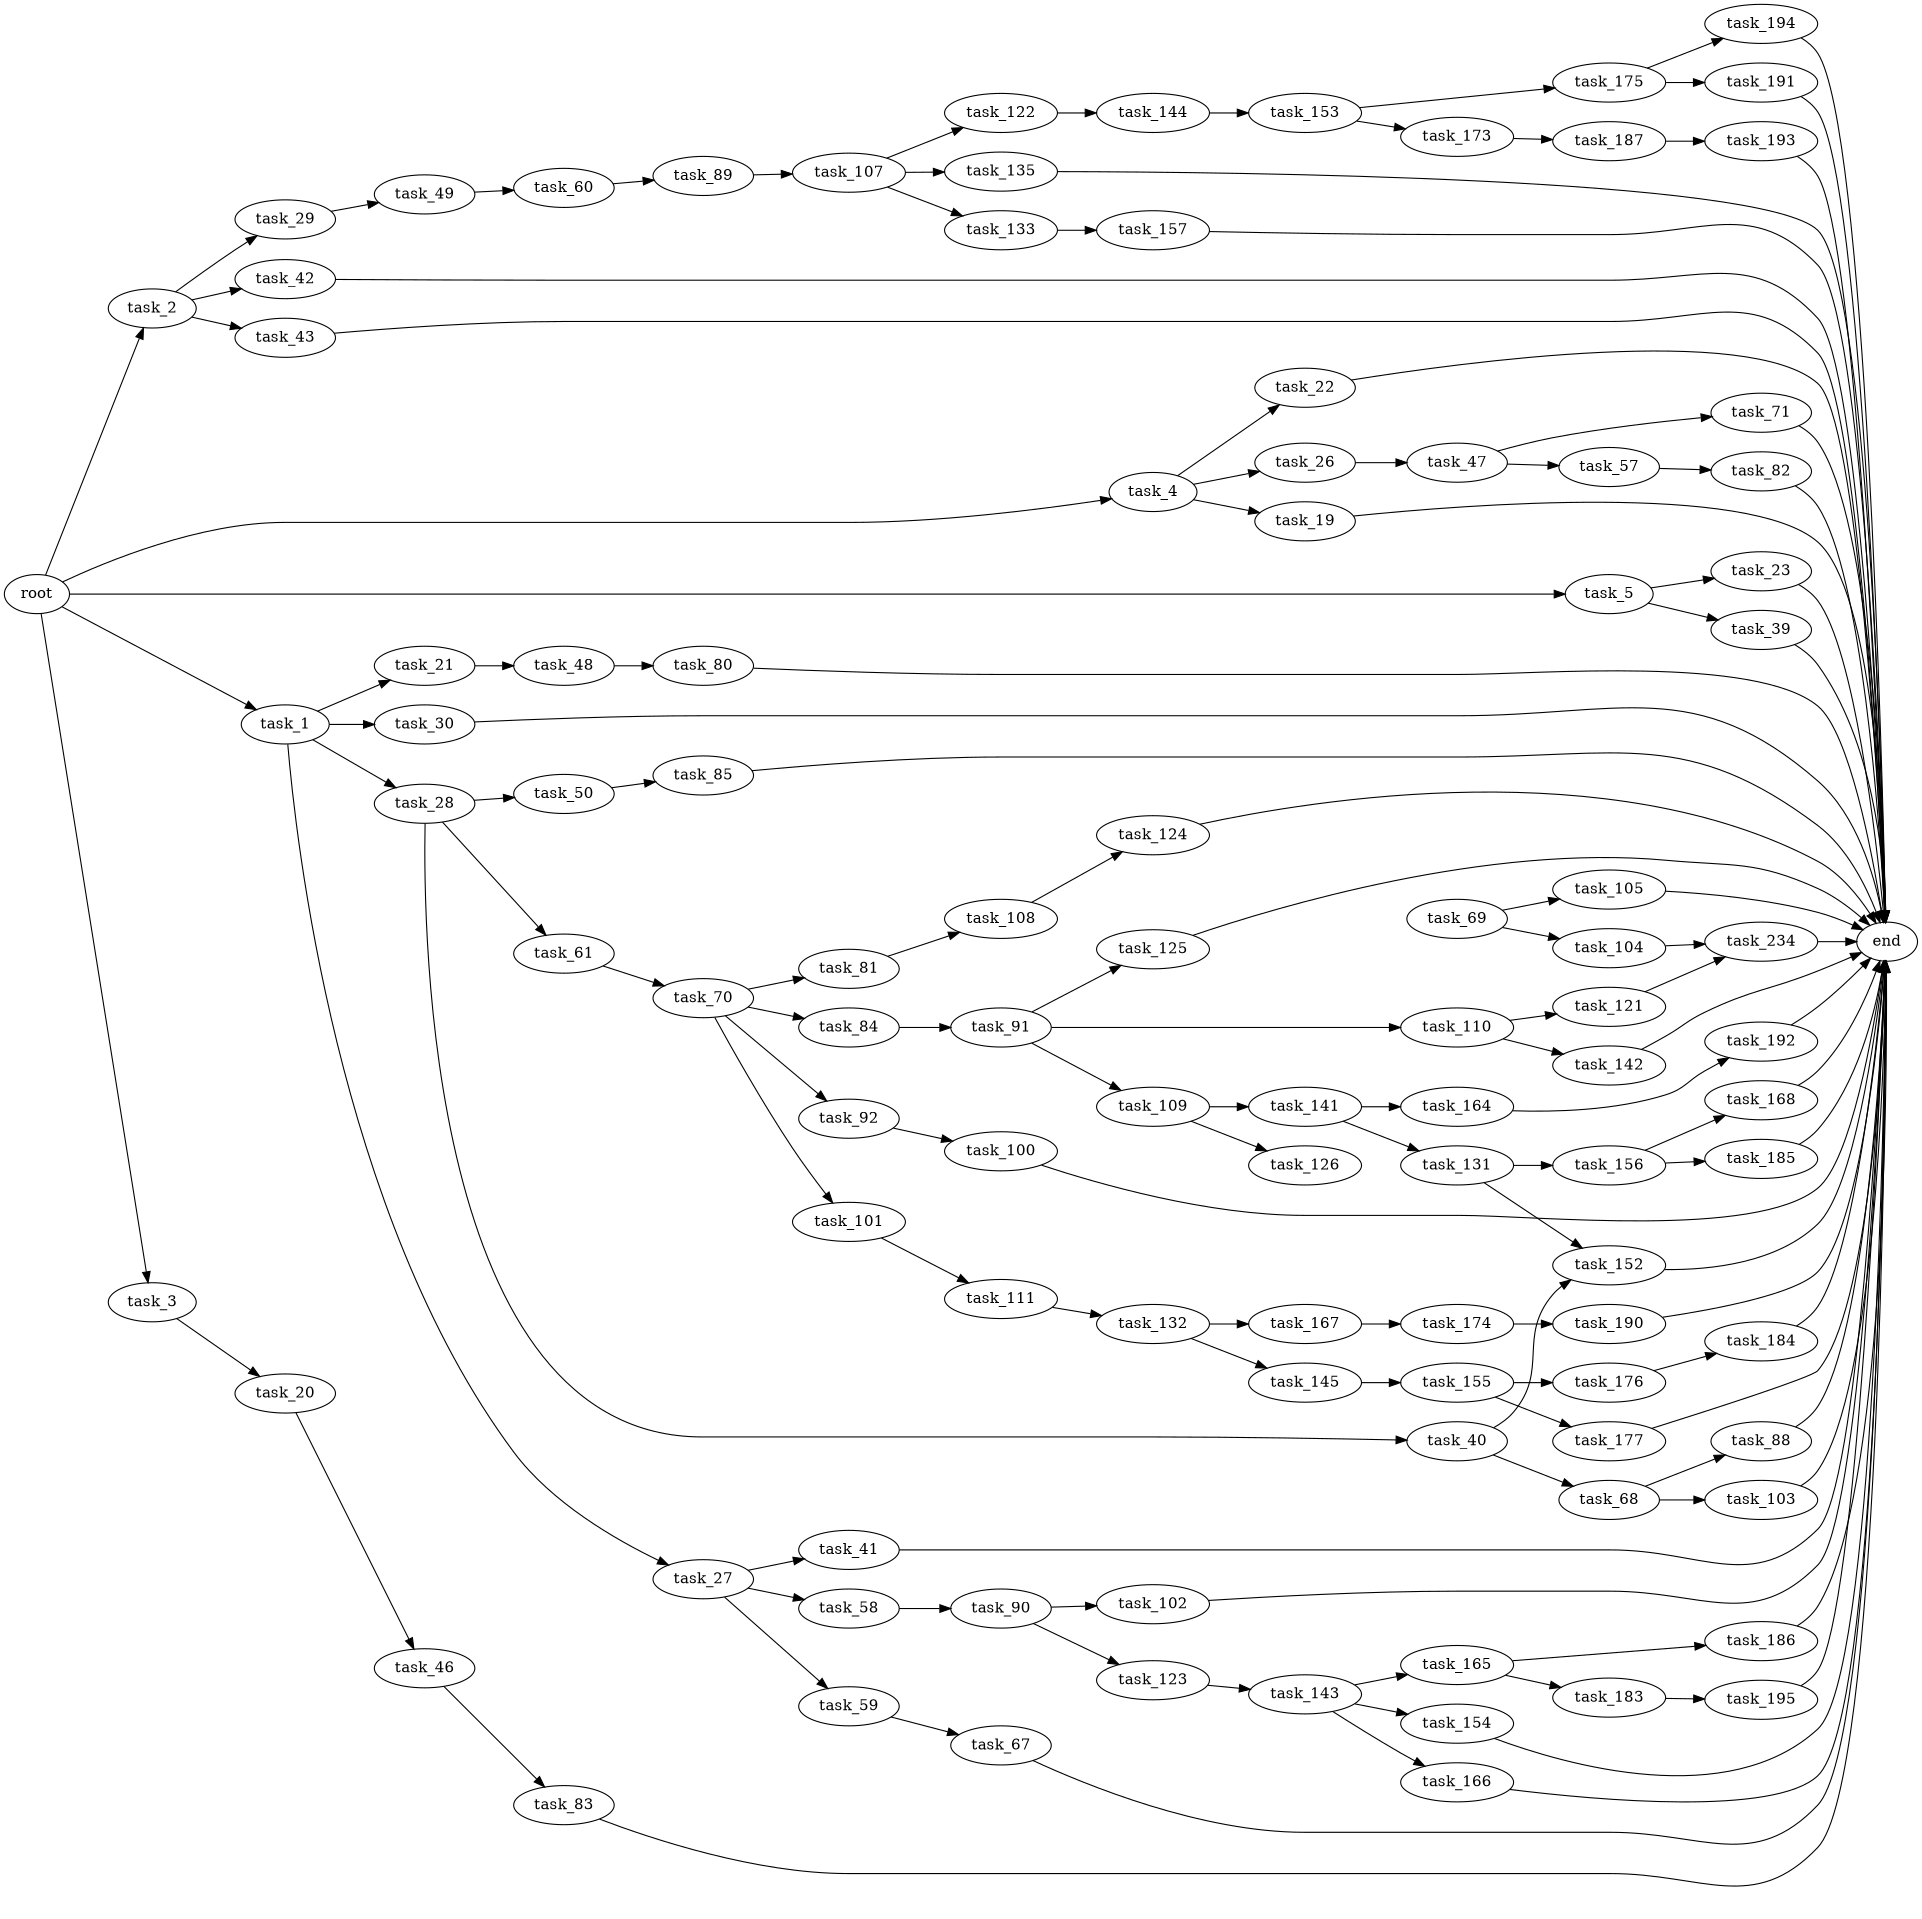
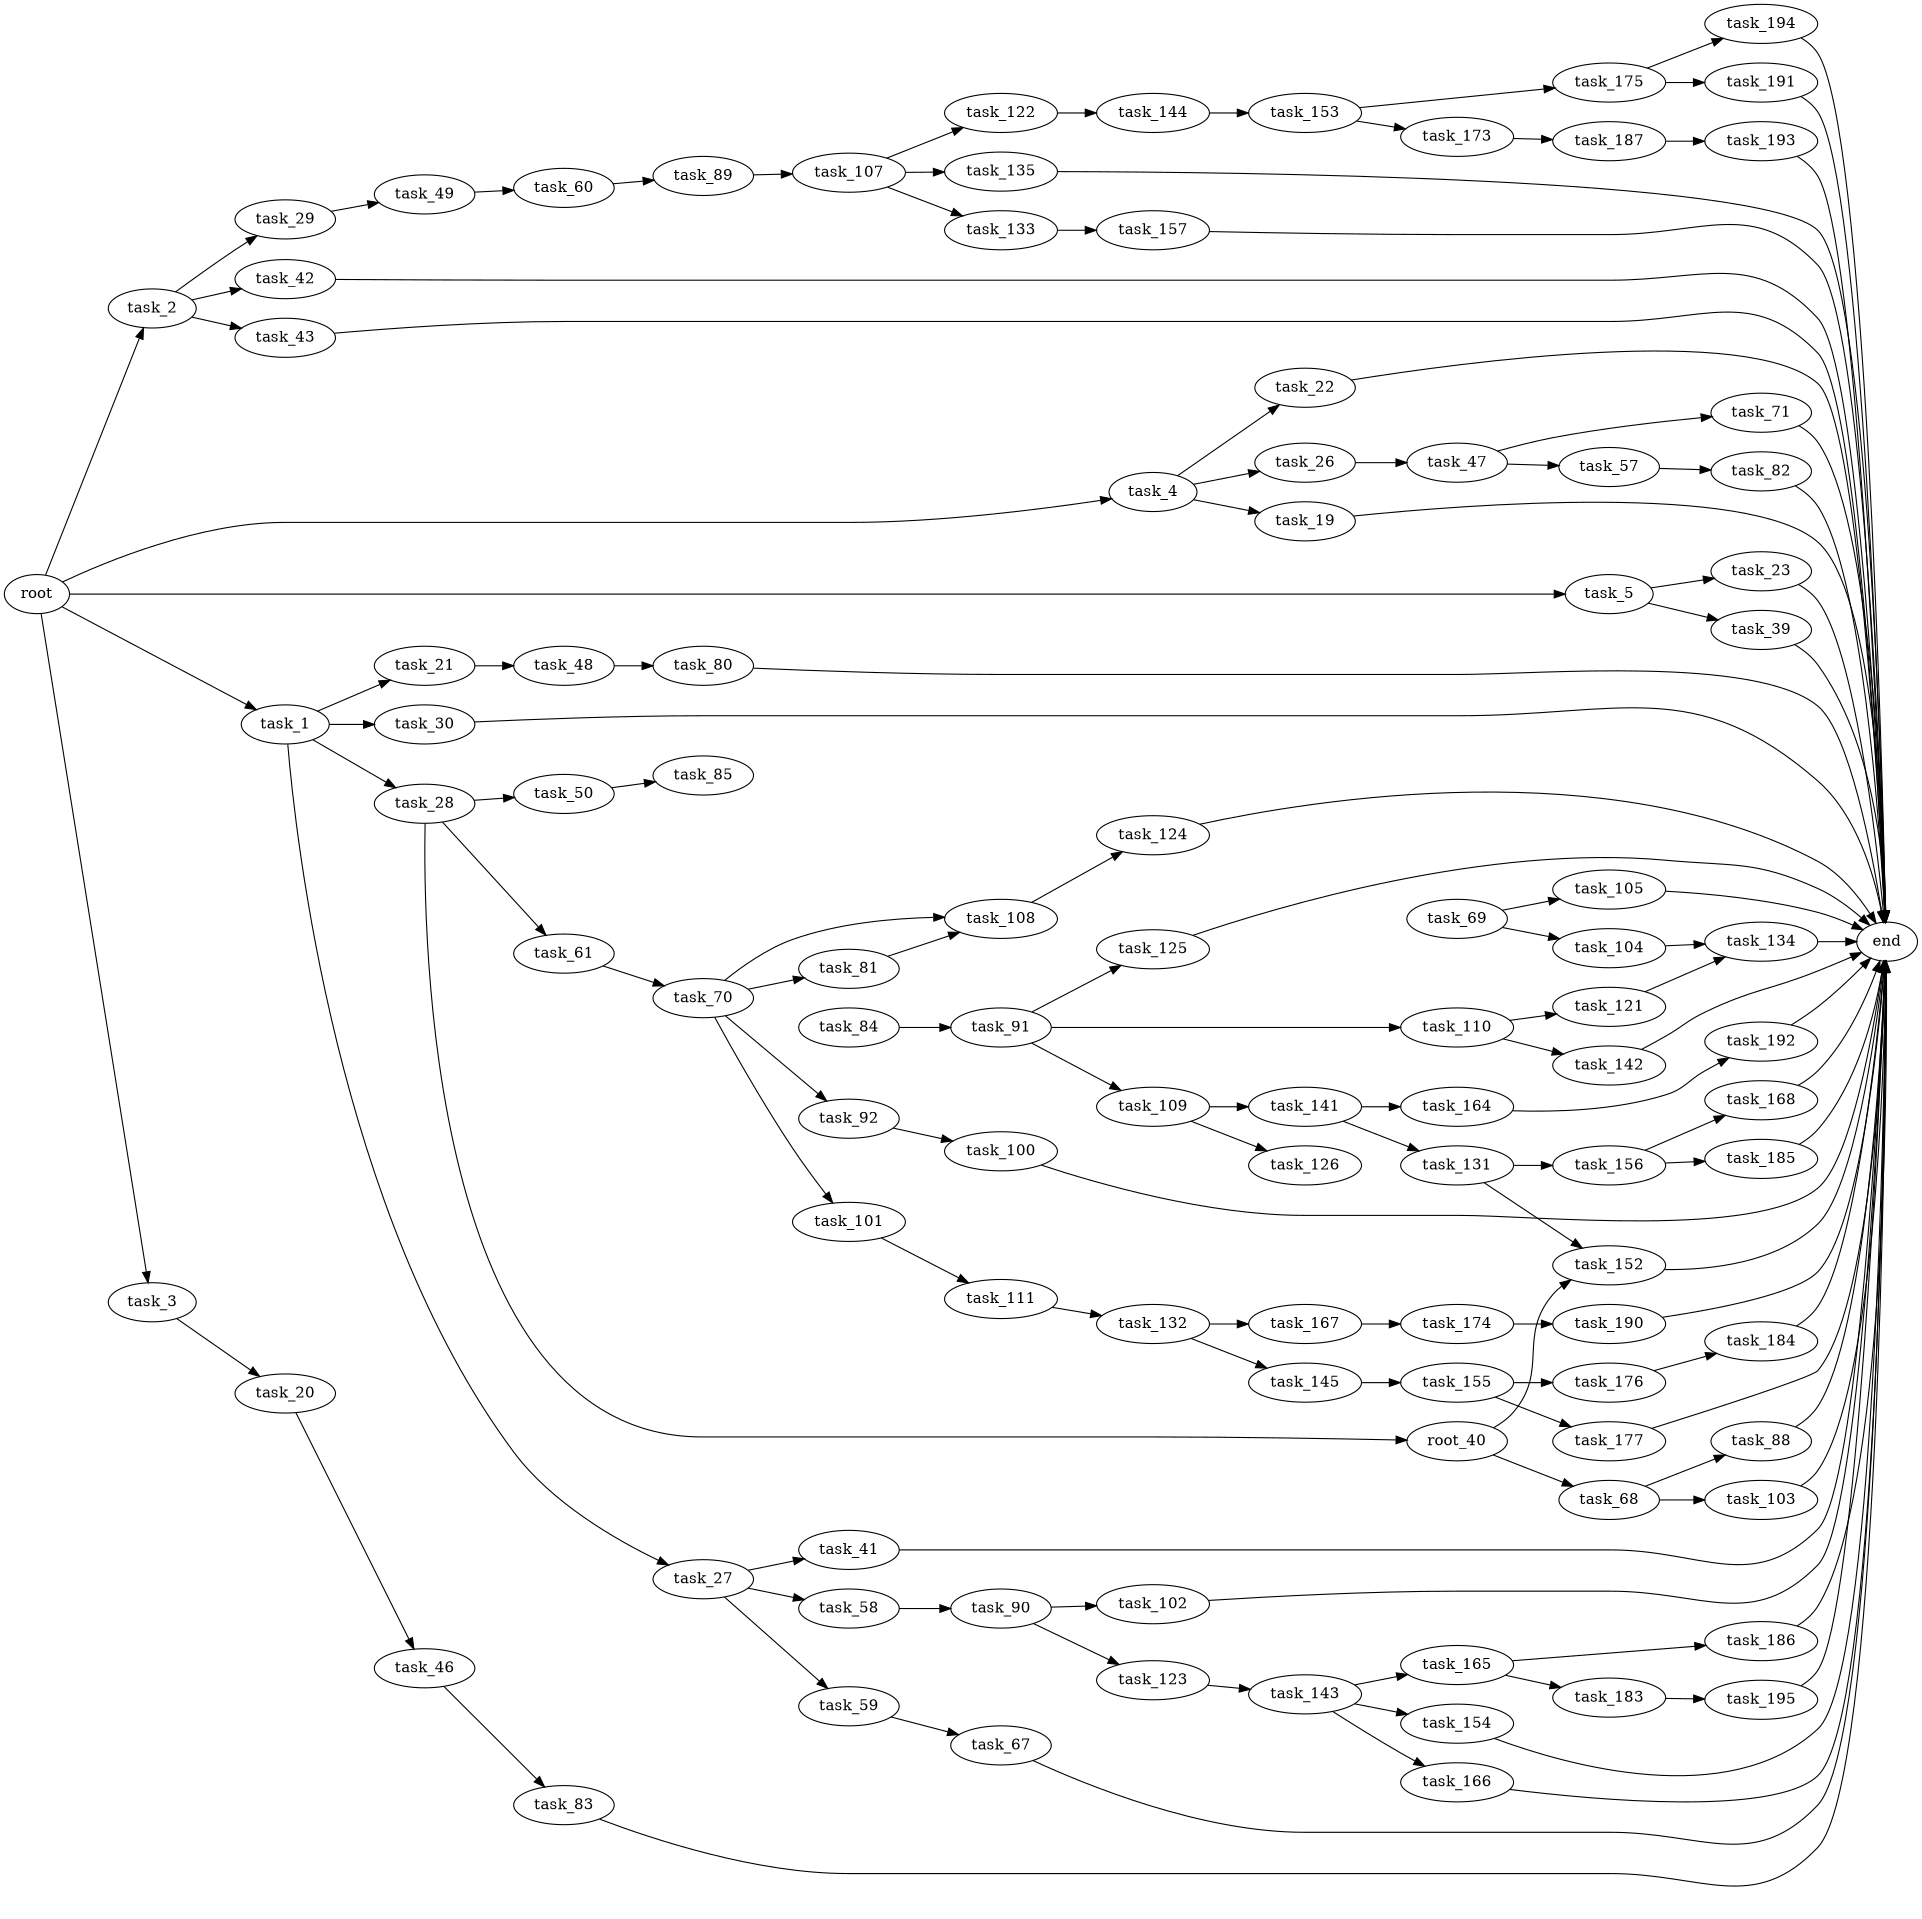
(1346, 757) -> none
(1761, 942) -> (1761, 942)
(771, 1012) -> (823, 931)
(1457, 1441) -> (1457, 1441)
